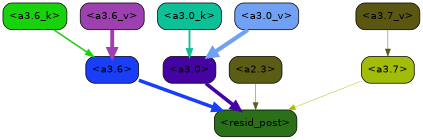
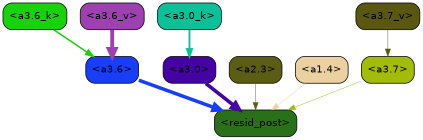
(267, 16) -> none
none -> (322, 70)
